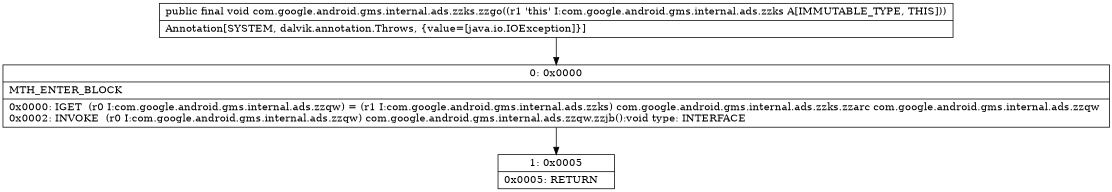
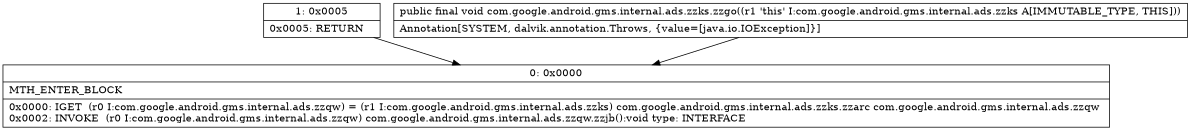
(556, 137) -> (413, 50)
